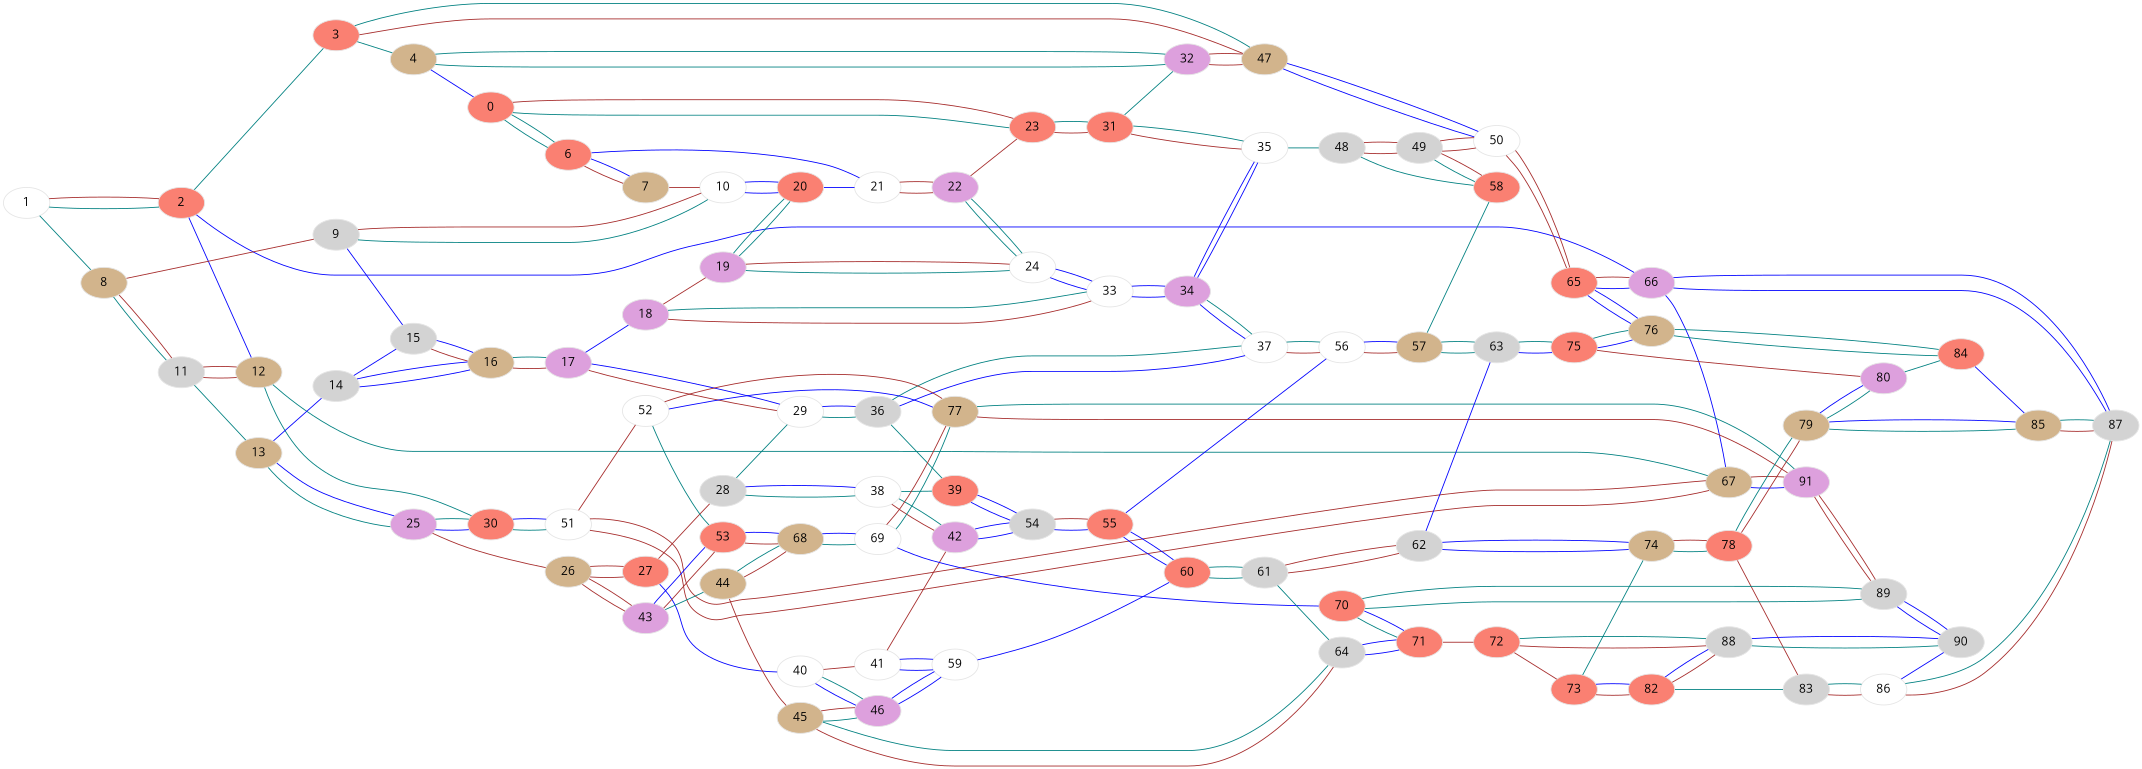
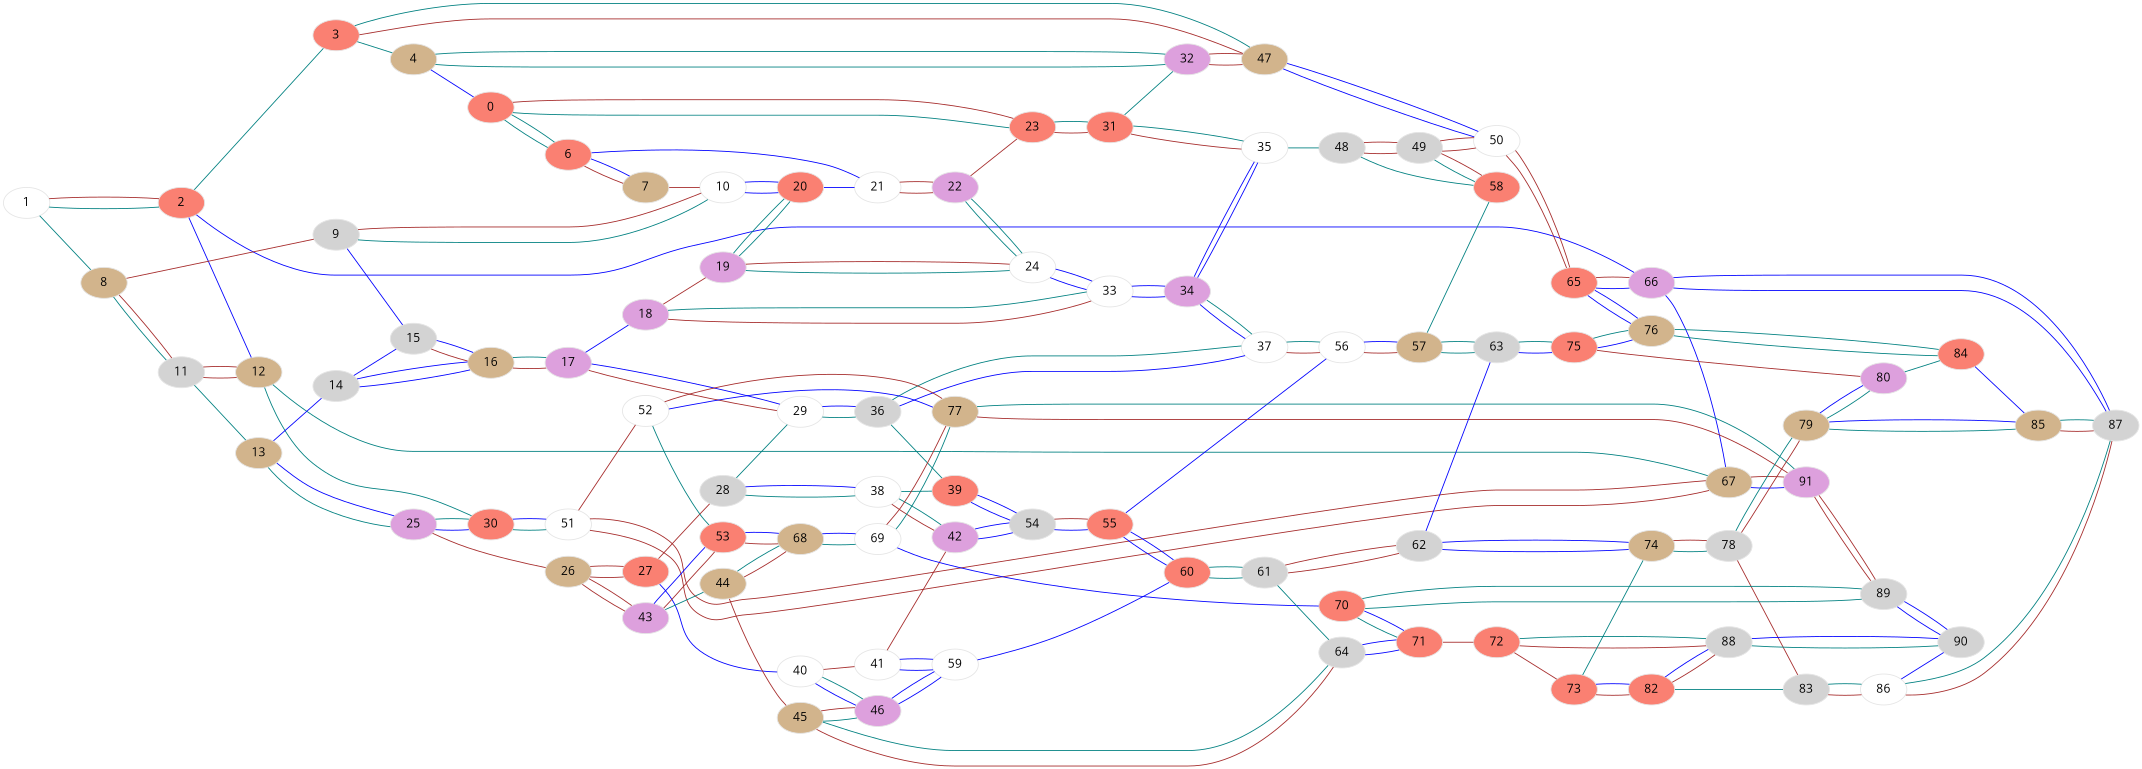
(1729, 546) -> (1729, 546)
